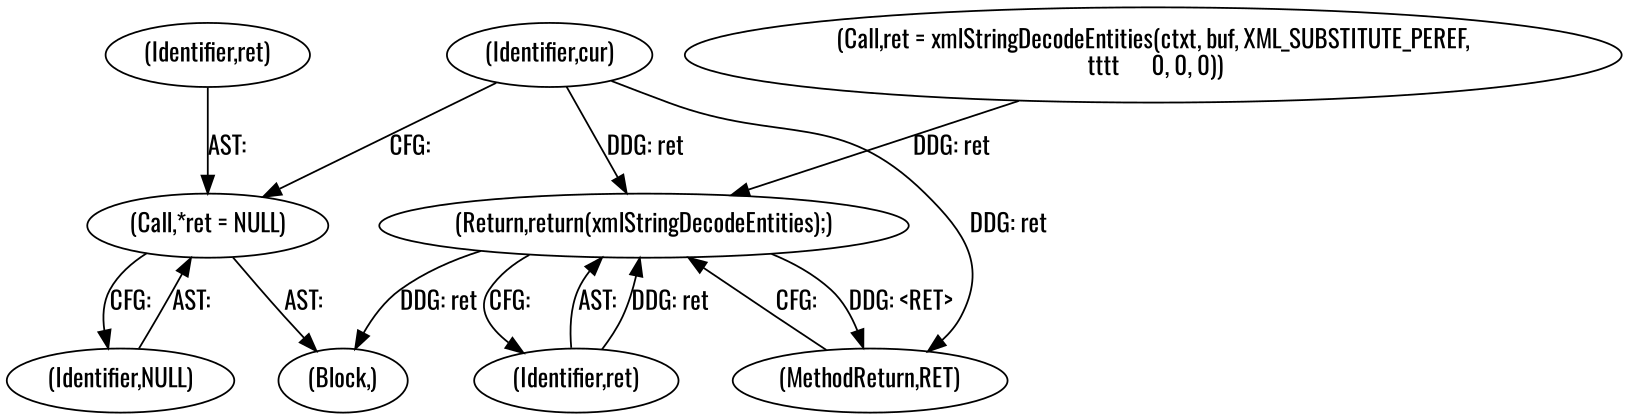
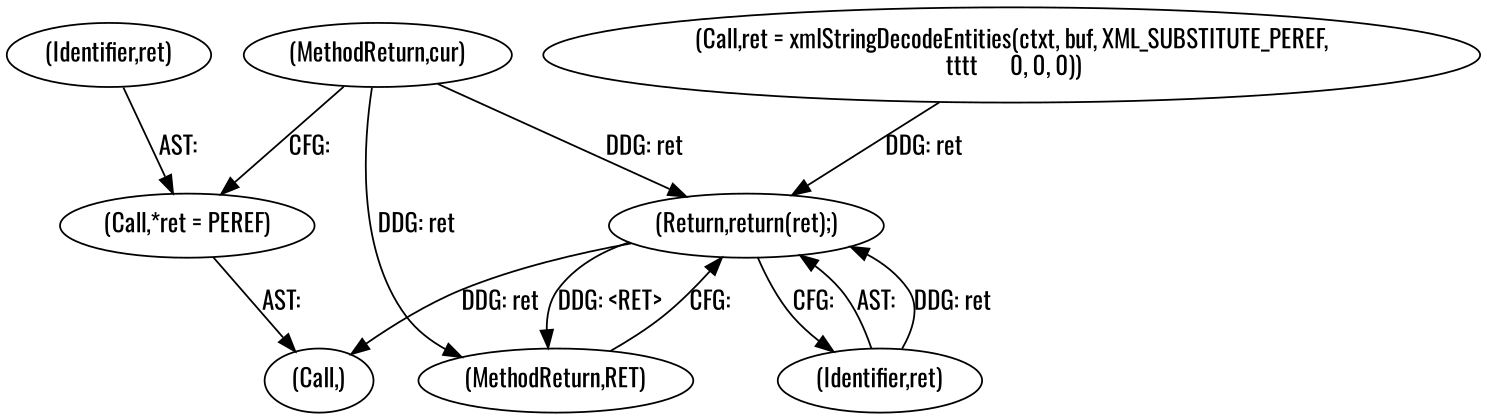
(550, 55) -> (378, 55)
(208, 226) -> (187, 226)
(644, 226) -> (746, 226)
(121, 381) -> none
(343, 381) -> (319, 381)
